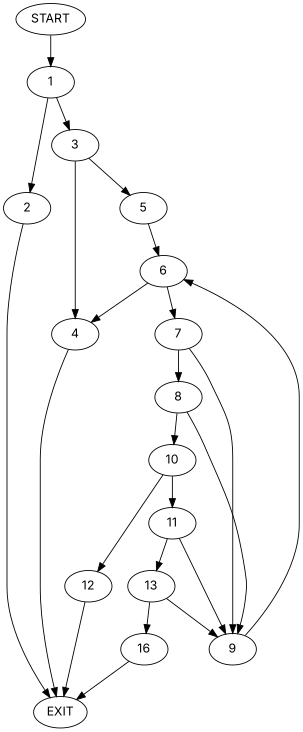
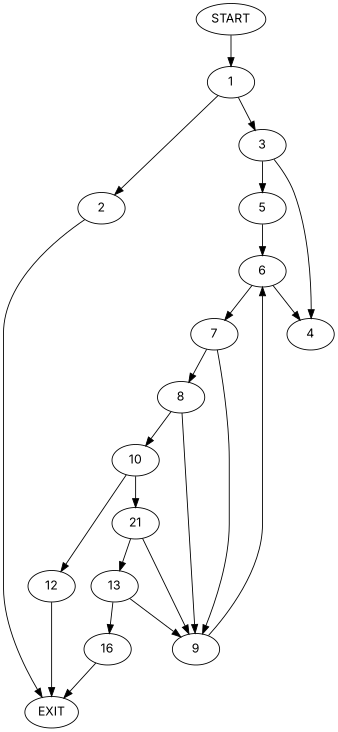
(40, 517) -> none
(172, 523) -> (136, 523)
